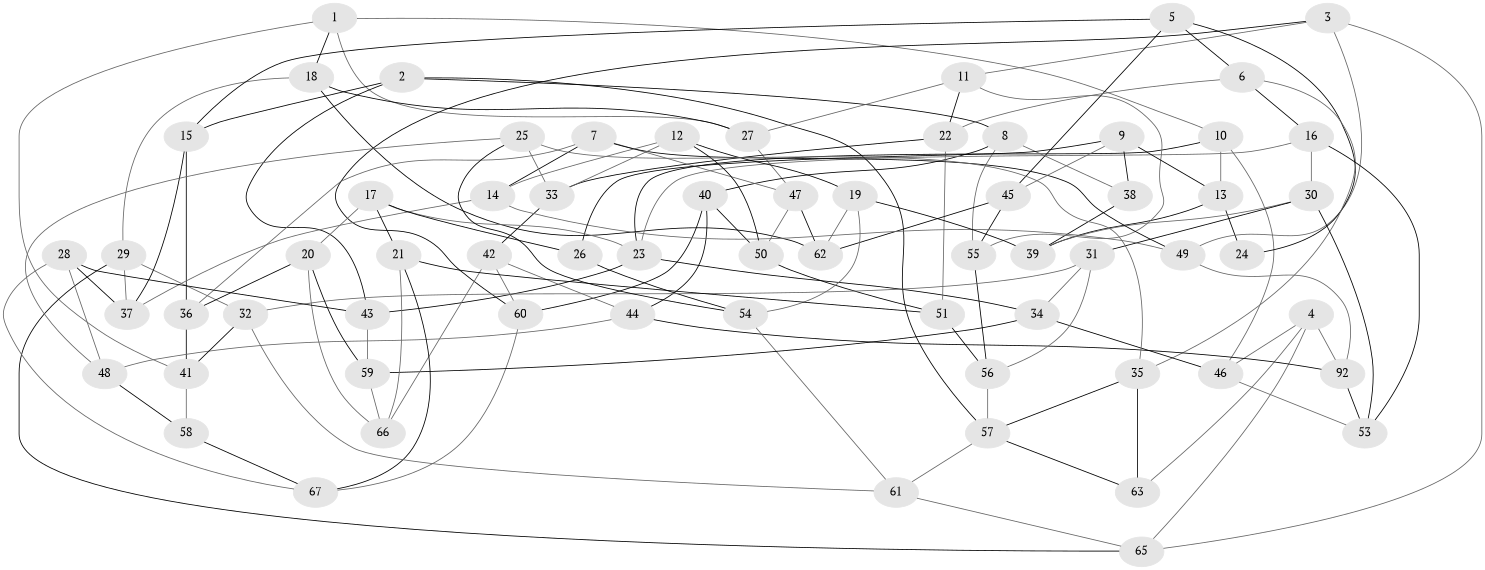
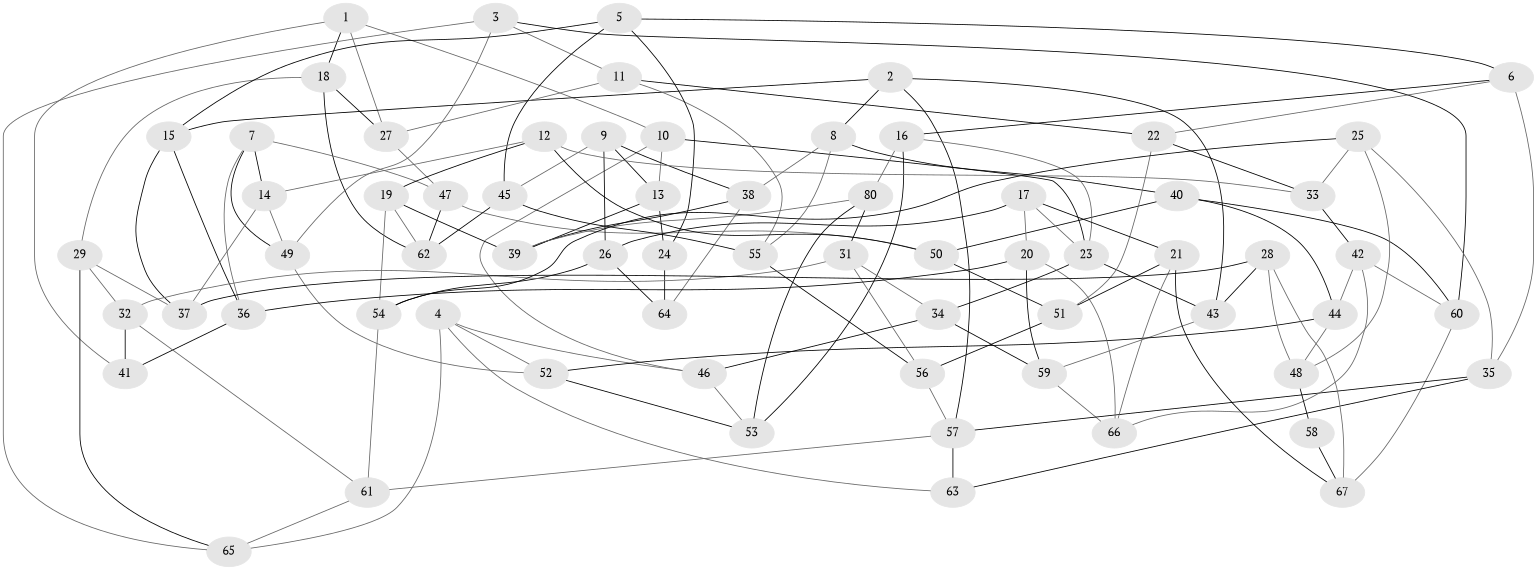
(1311, 196) -> (871, 196)
none -> (665, 315)
(1343, 374) -> (546, 374)
(186, 404) -> none
